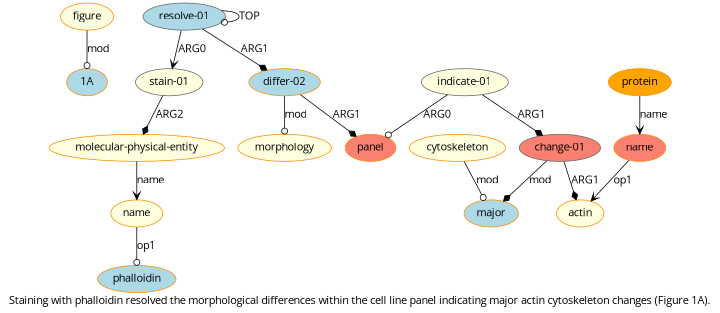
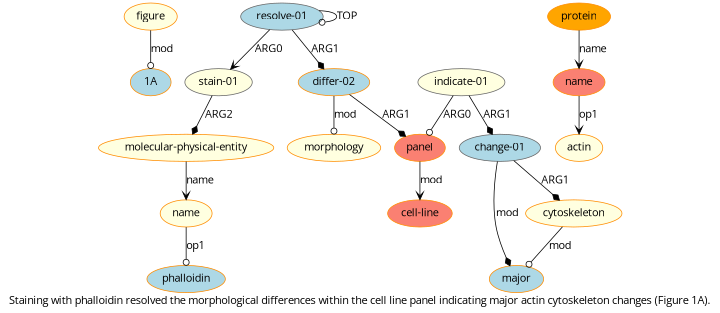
(560, 148) -> (500, 148)
(569, 176) -> (533, 177)
none -> (420, 213)
